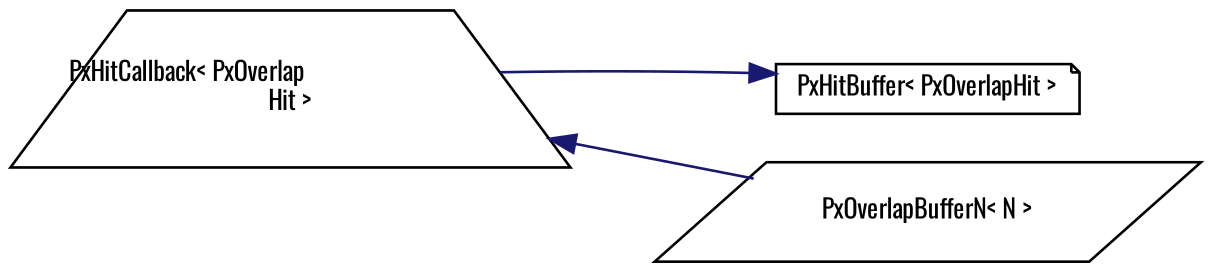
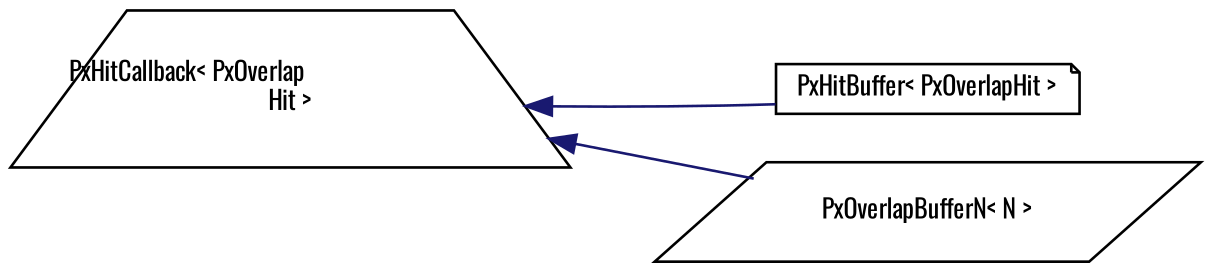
(625, 71) -> (664, 106)
